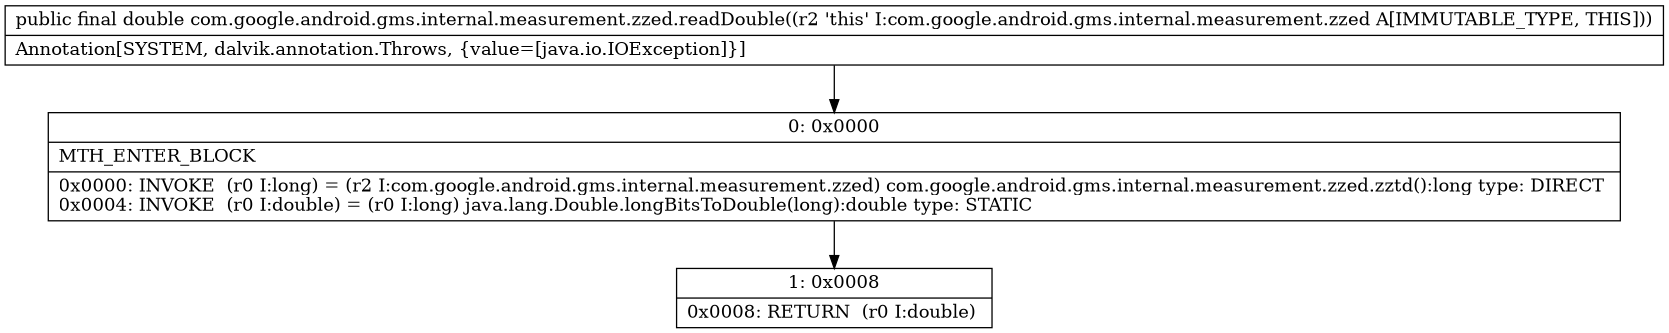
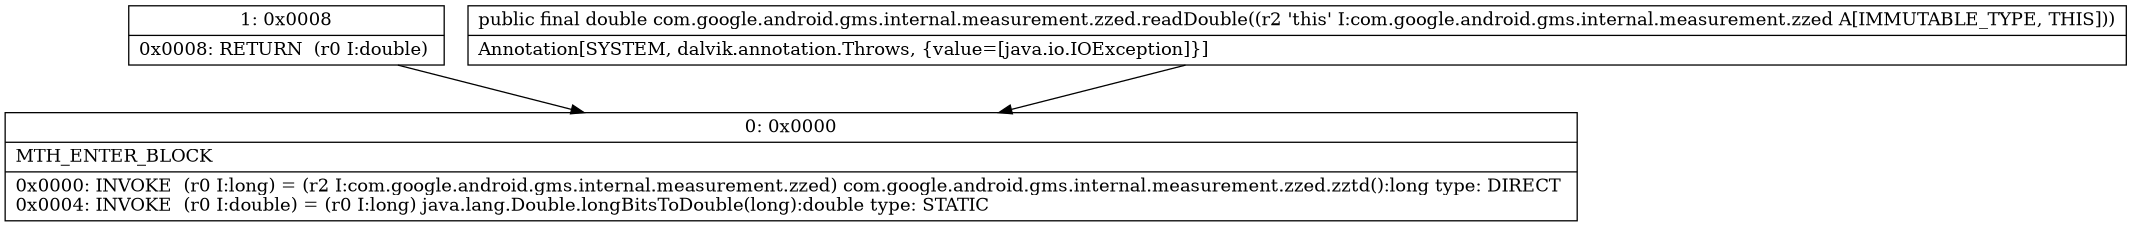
(834, 238) -> (485, 87)
